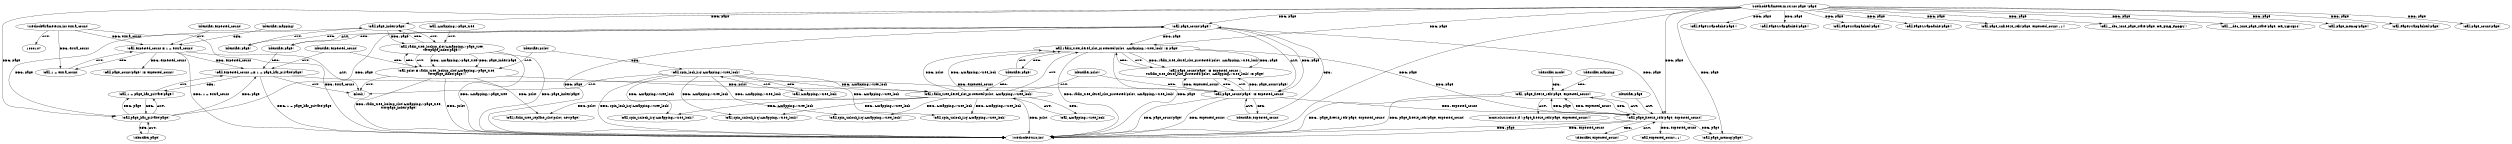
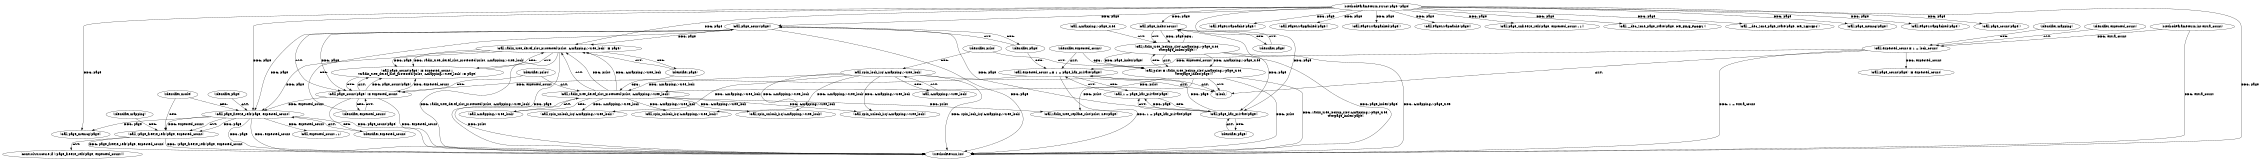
(388, 27) -> (1159, 27)
(34, 49) -> none
(160, 49) -> (1906, 49)
(61, 73) -> none
(1613, 104) -> (213, 104)
